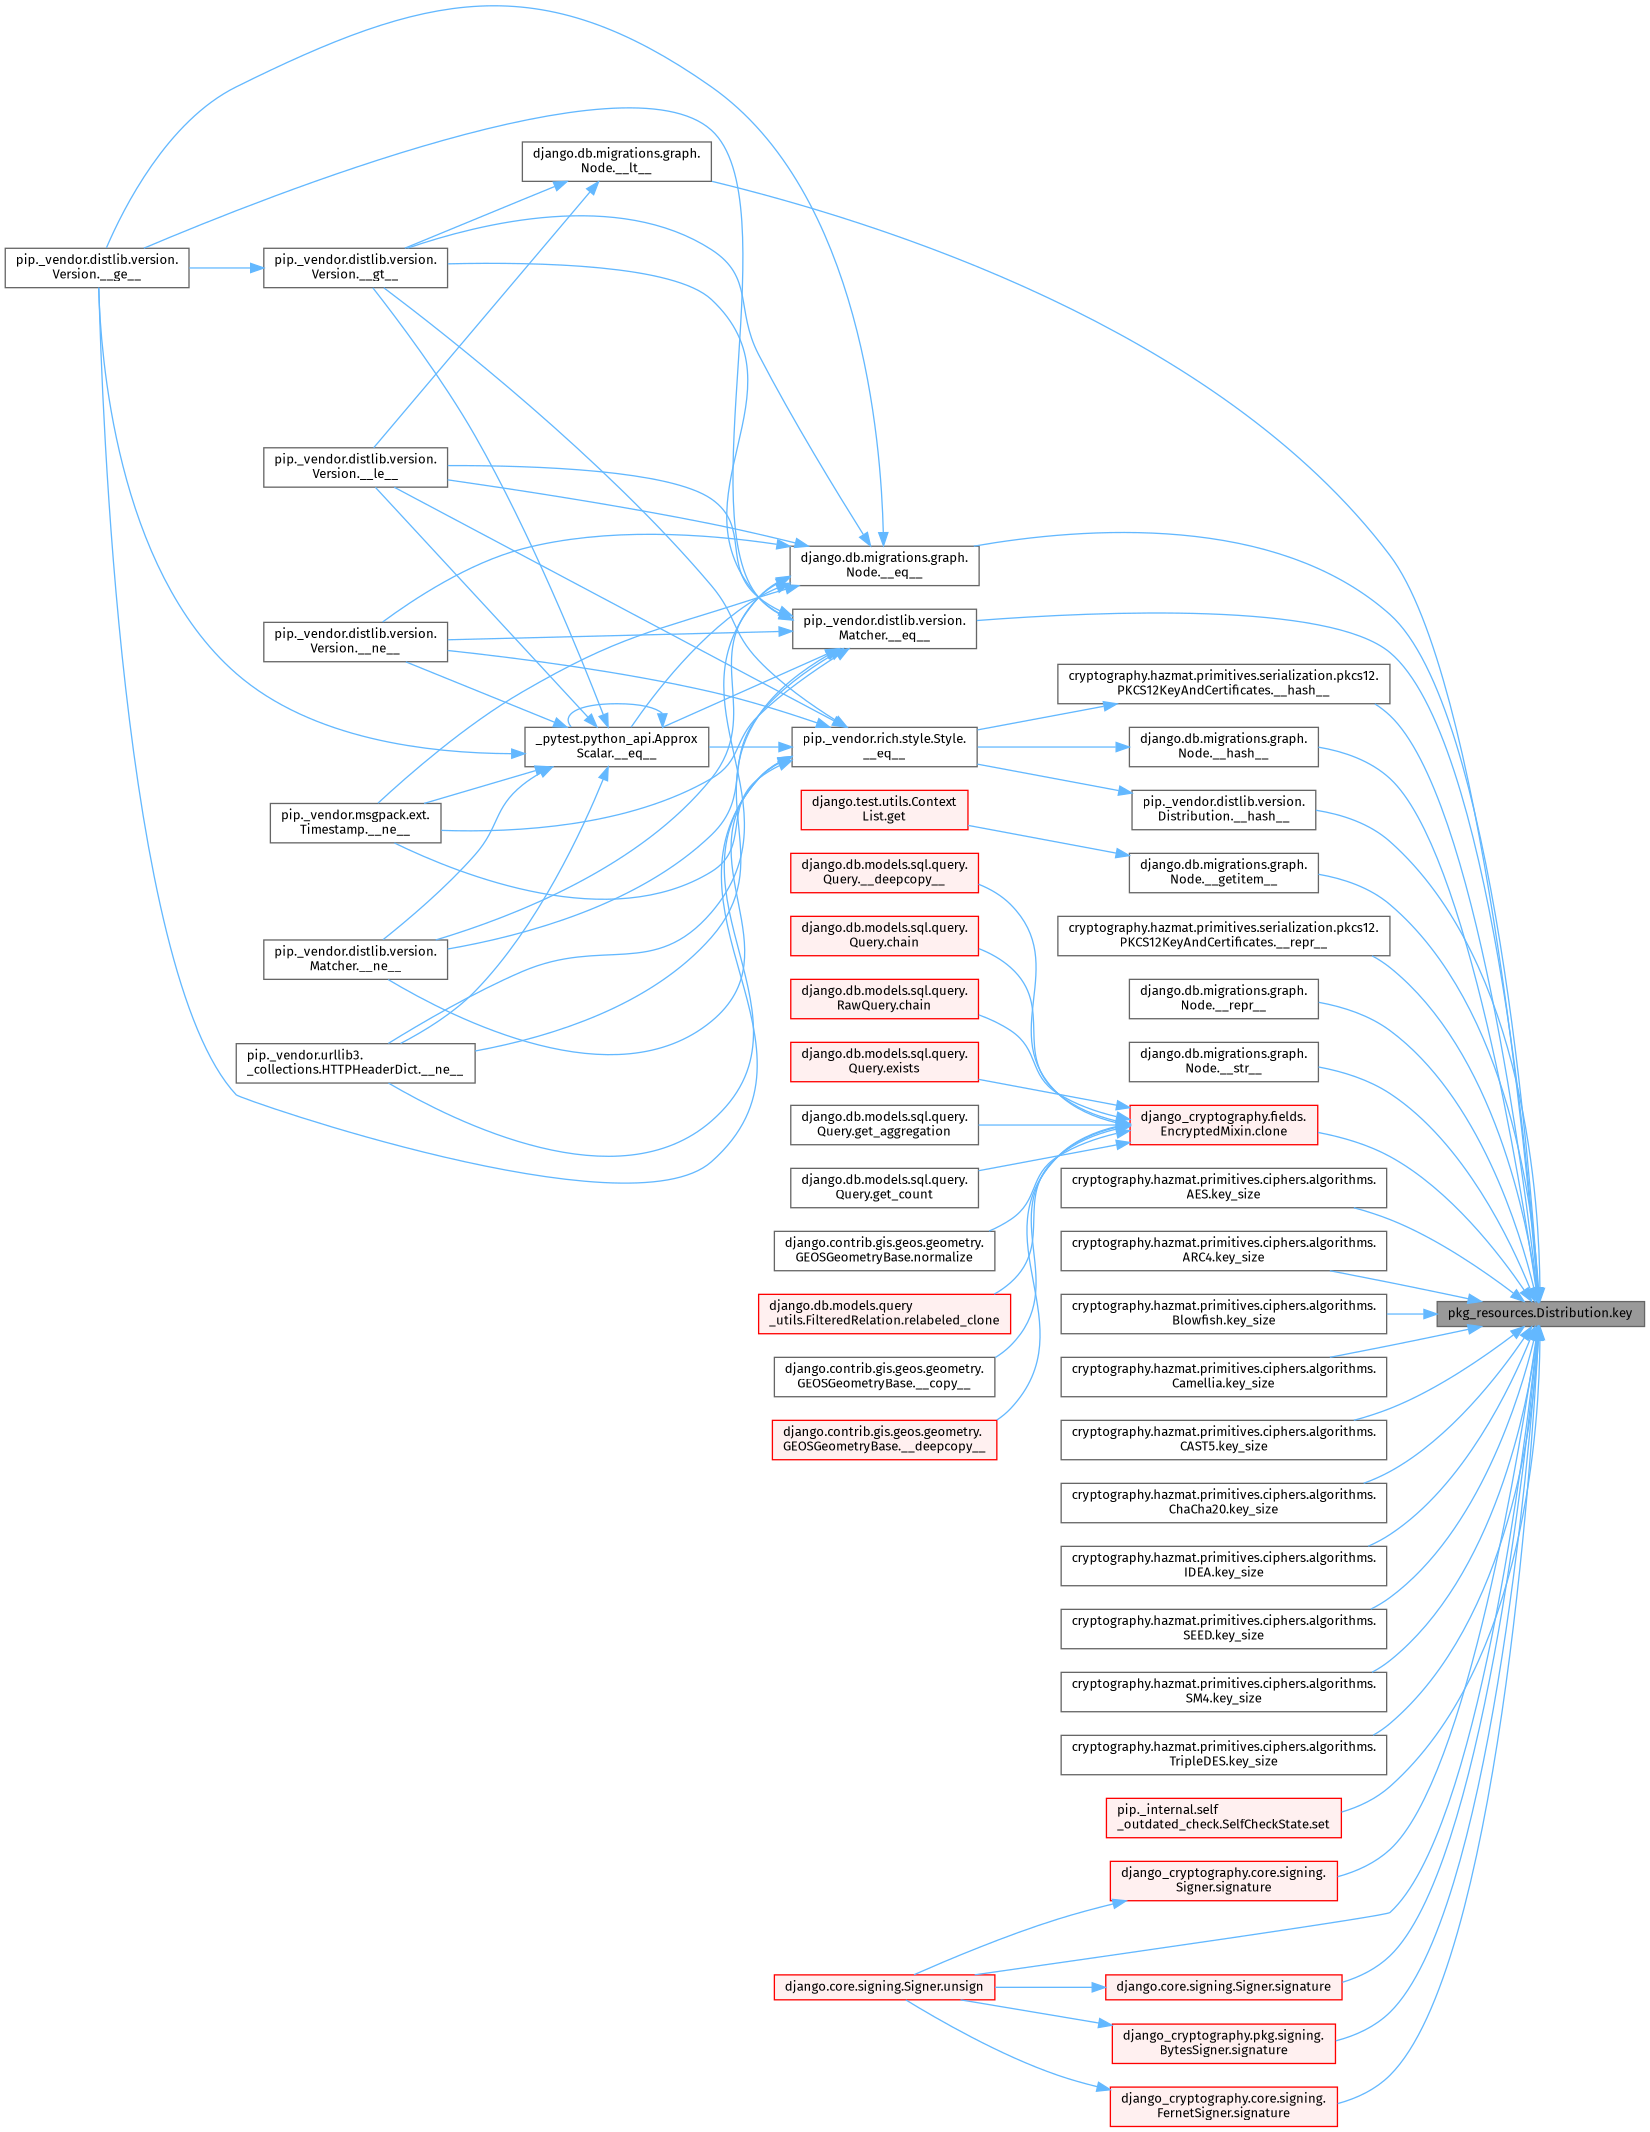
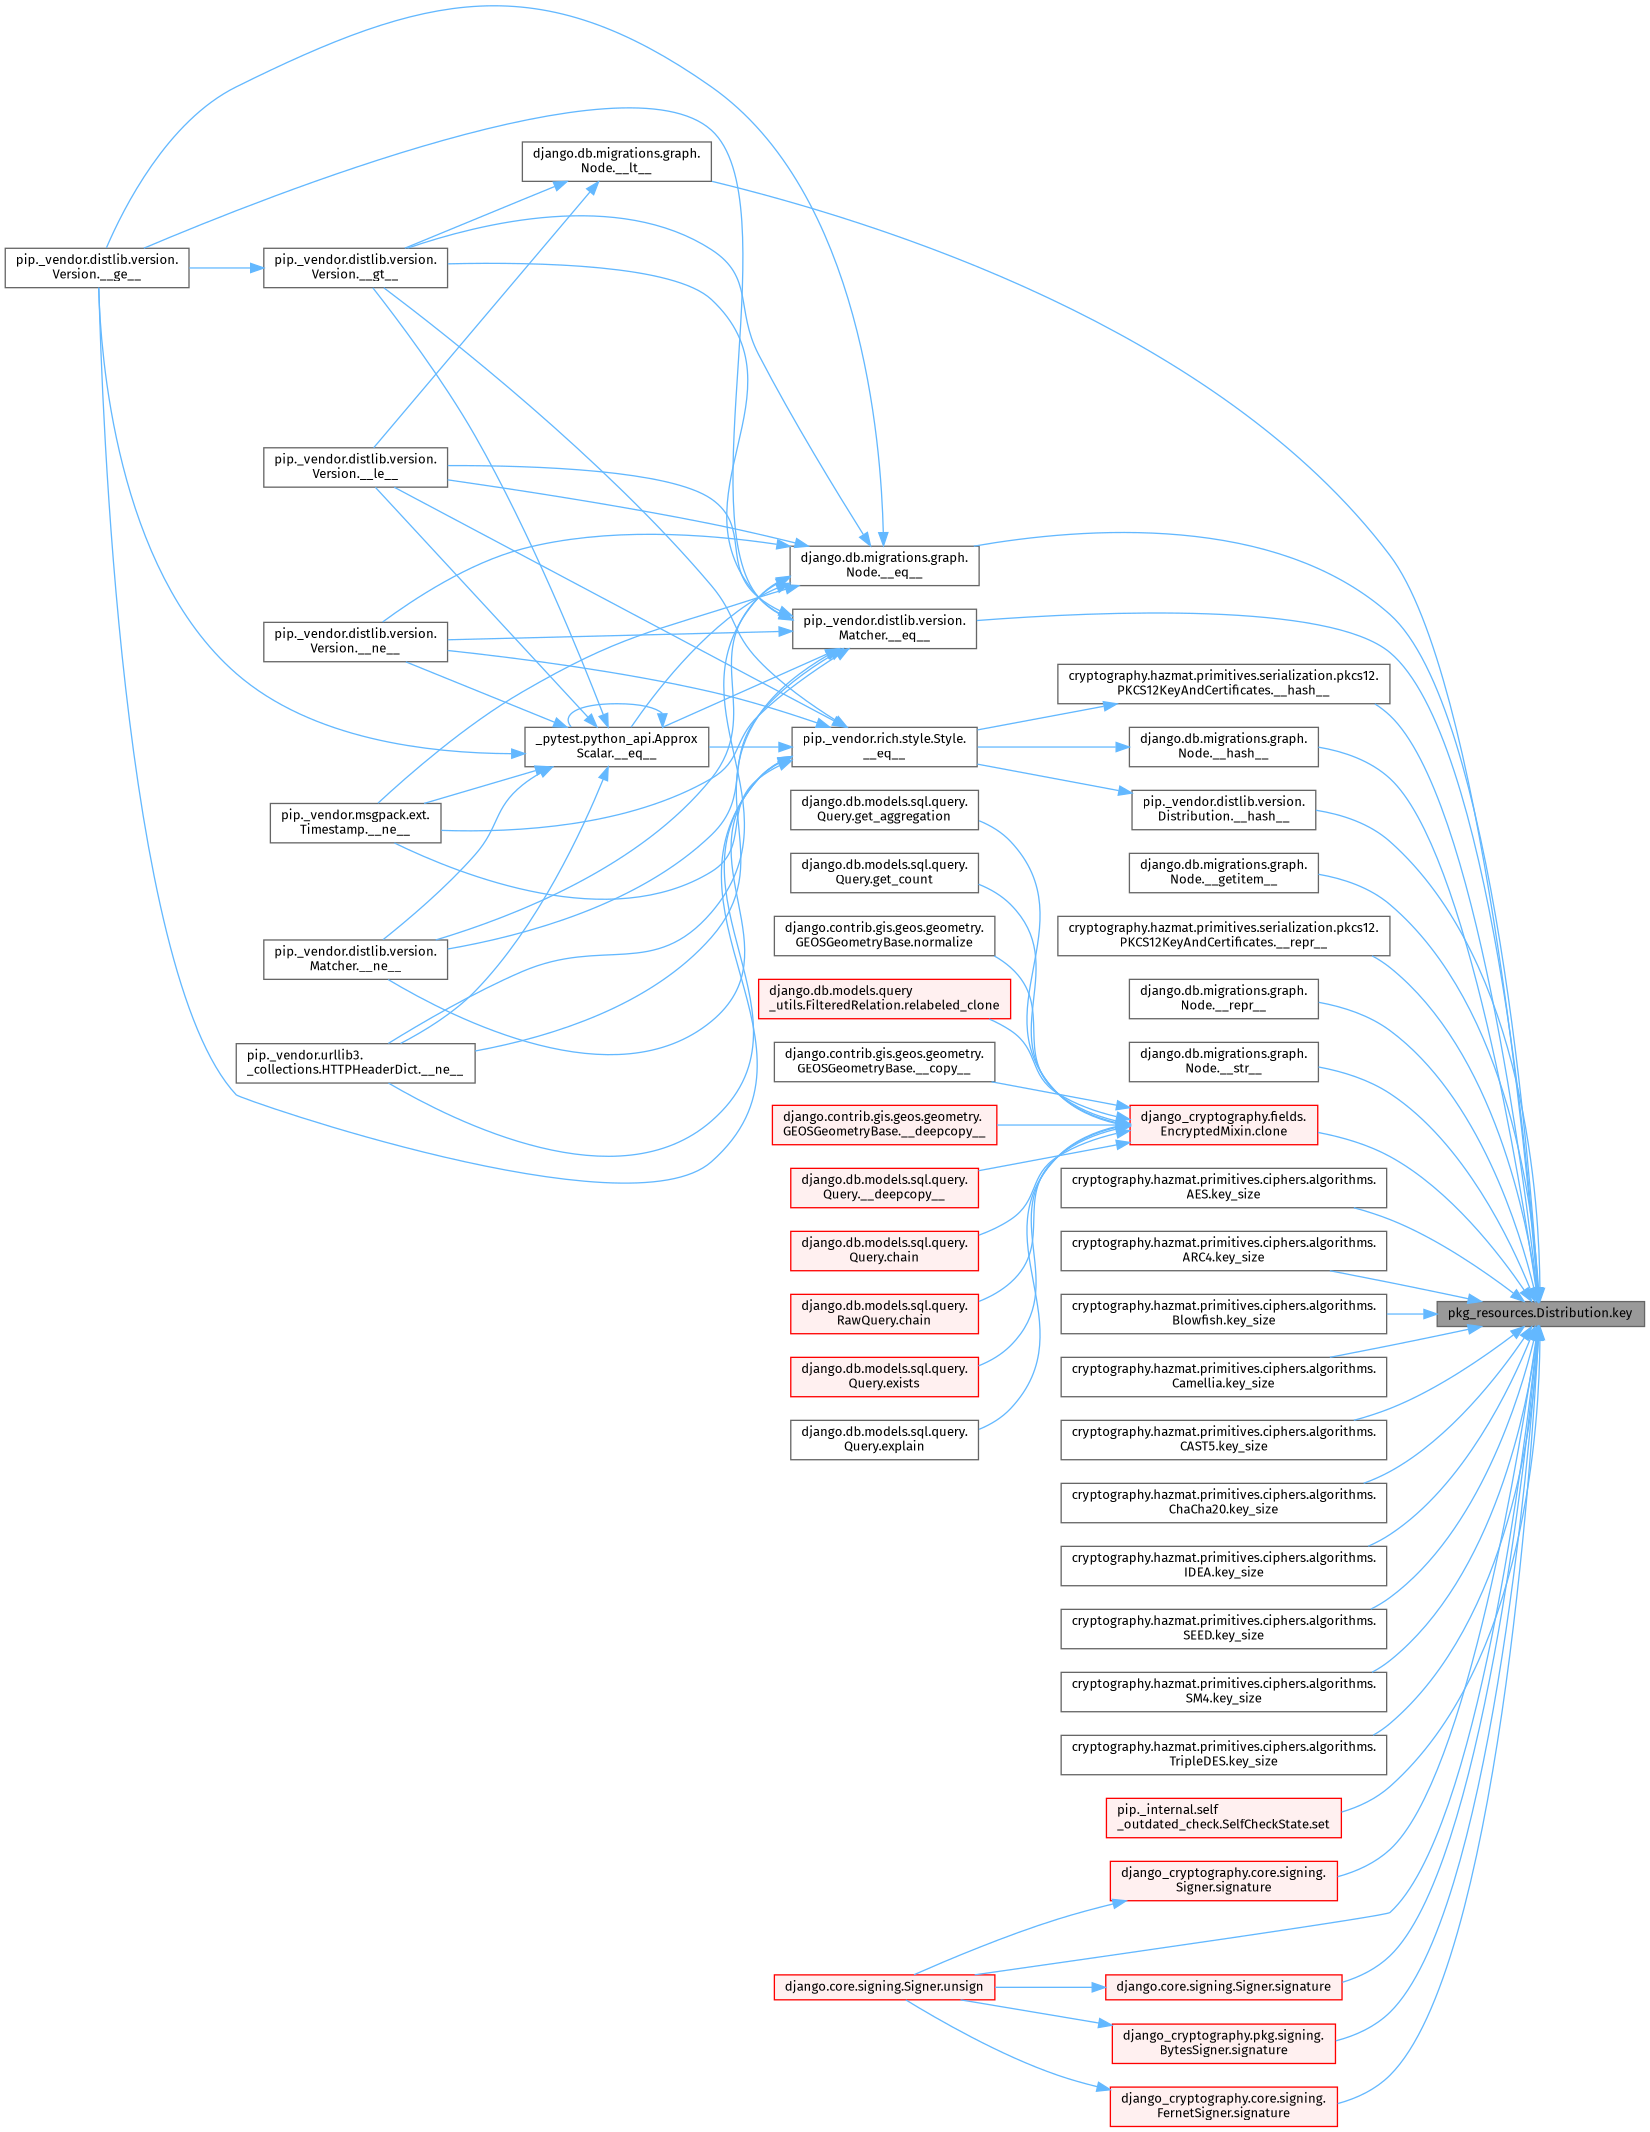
(885, 810) -> none
none -> (885, 1440)
